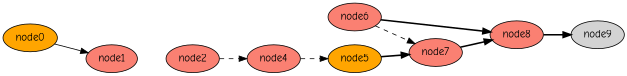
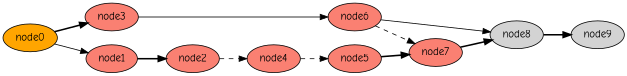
none -> (112, 17)
(432, 25) -> (432, 25)
(517, 35) -> (517, 35)
none -> (148, 59)
(355, 59) -> (355, 59)
